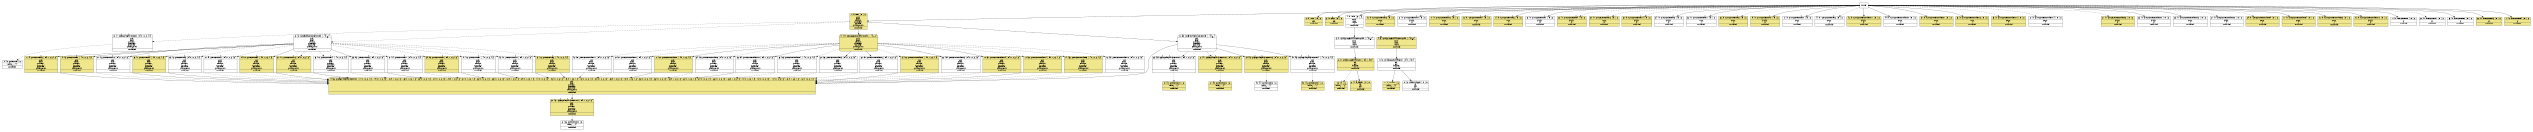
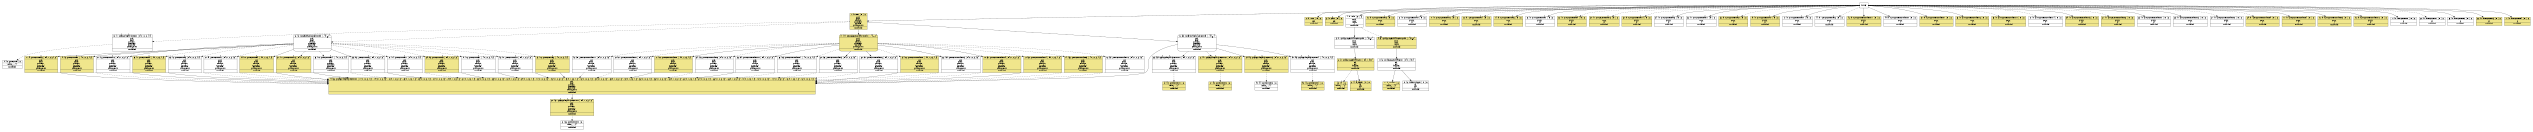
none -> (2082, 21)
